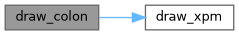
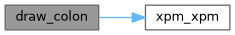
(190, 18) -> (188, 18)
